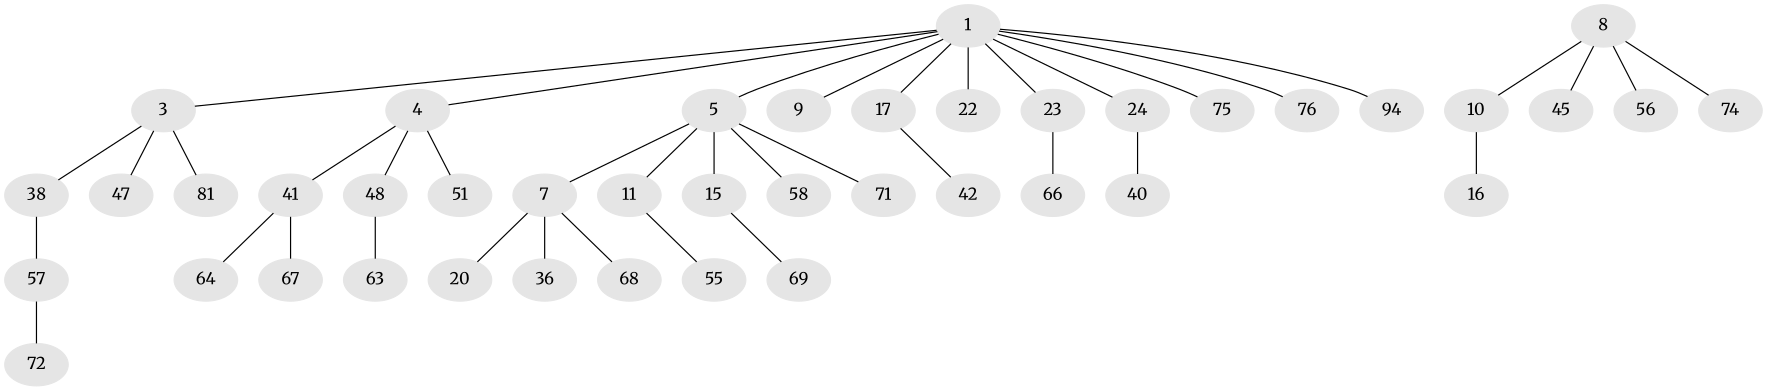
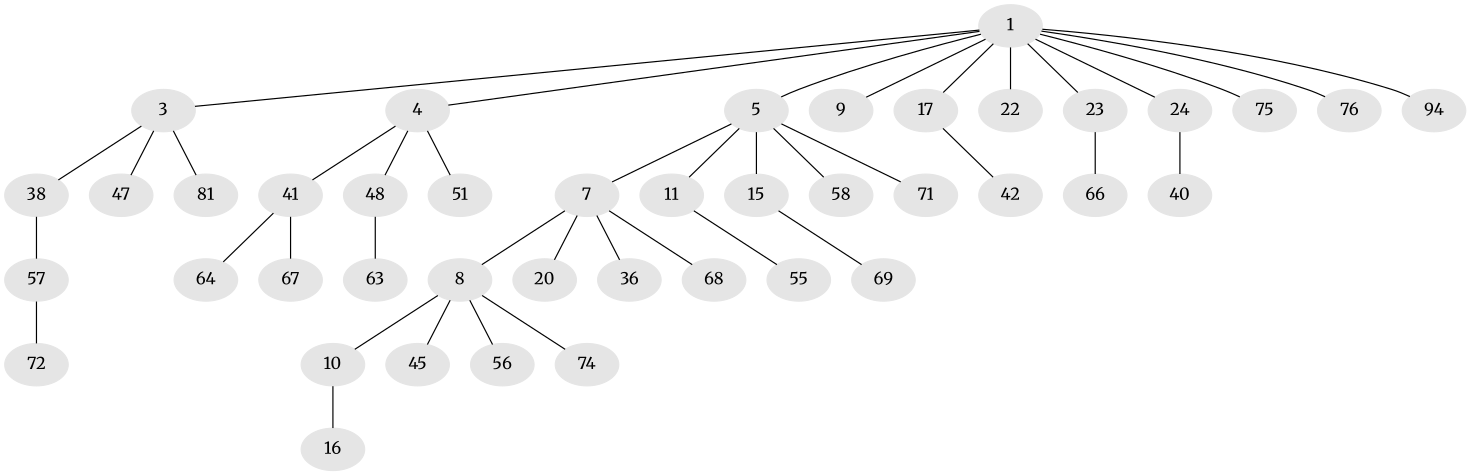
none -> (523, 238)
